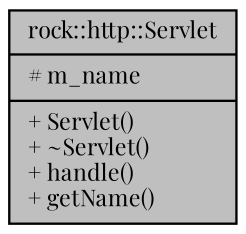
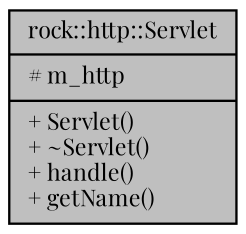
(85, 76) -> (78, 76)
